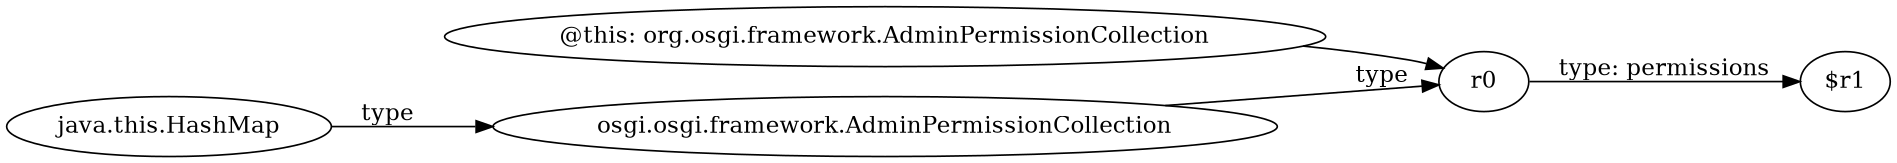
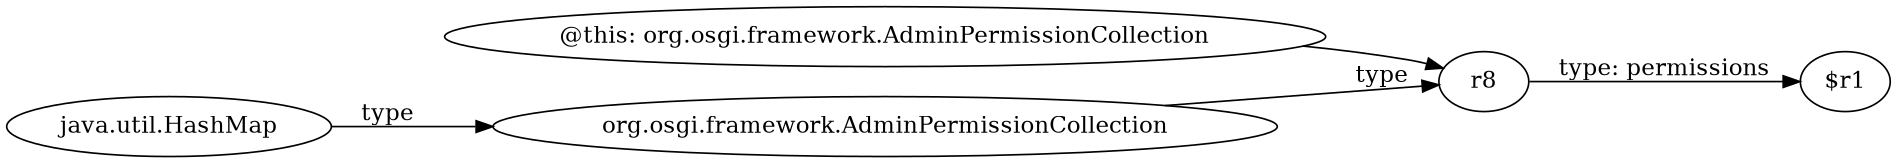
(1484, 82) -> (1484, 82)
(169, 127) -> (169, 127)
(885, 127) -> (885, 127)
